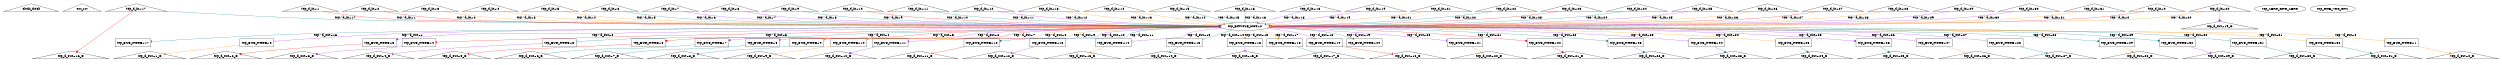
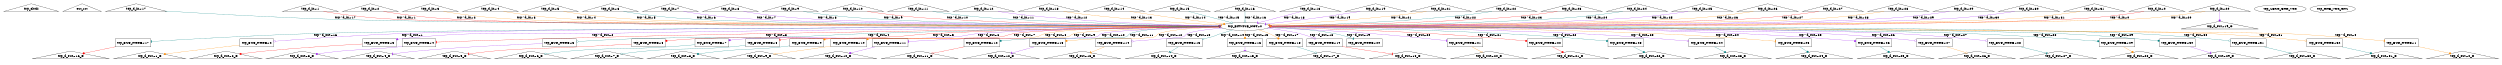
(31, 9) -> (31, 9)
(2280, 9) -> (2280, 9)
(105, 31) -> (100, 50)
none -> (1145, 38)
